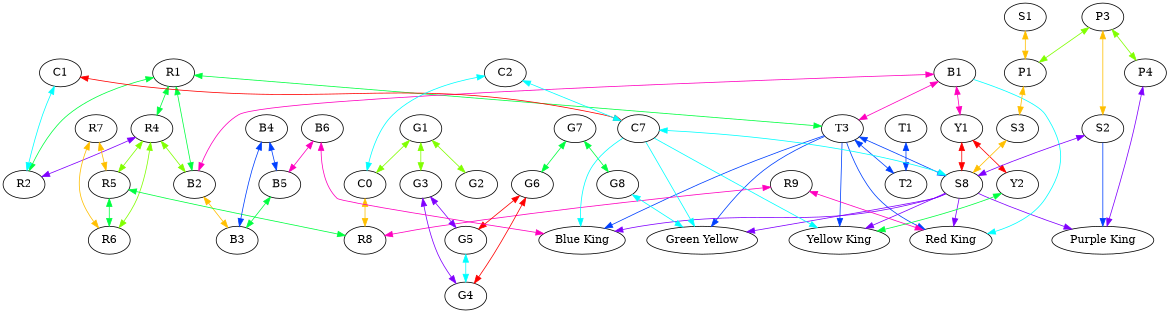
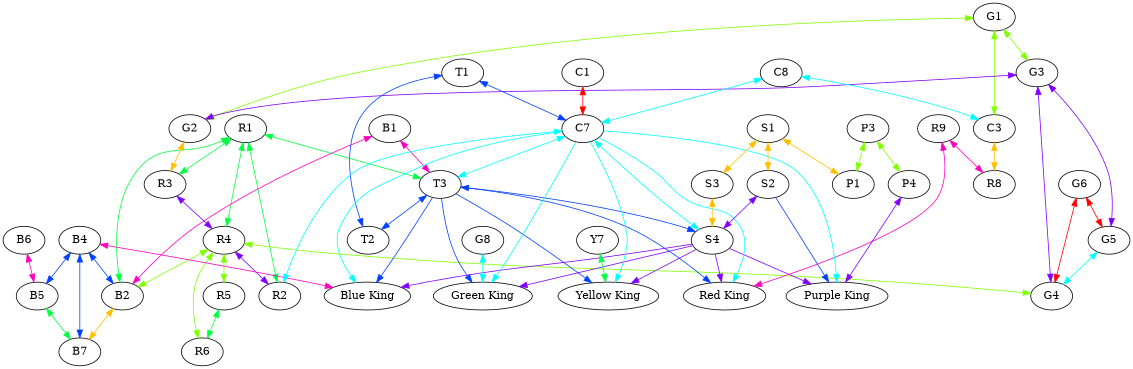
(505, 73) -> (781, 73)
(1103, 73) -> (768, 156)
none -> (610, 90)
none -> (523, 101)
(1021, 103) -> (740, 157)
(38, 128) -> (391, 157)
(96, 129) -> none
(575, 129) -> none
(962, 129) -> none
none -> (758, 153)
(1060, 153) -> (689, 201)
none -> (511, 157)
none -> (165, 184)
(365, 184) -> (994, 129)
(962, 184) -> (712, 240)
(1018, 184) -> (598, 240)
(411, 212) -> (217, 265)
(237, 213) -> none
(237, 240) -> (80, 352)
(702, 240) -> (483, 296)
none -> (101, 268)
none -> (637, 270)
